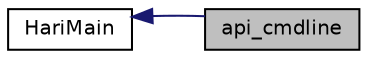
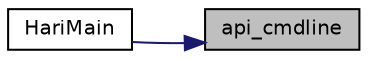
(179, 16) -> (158, 43)
